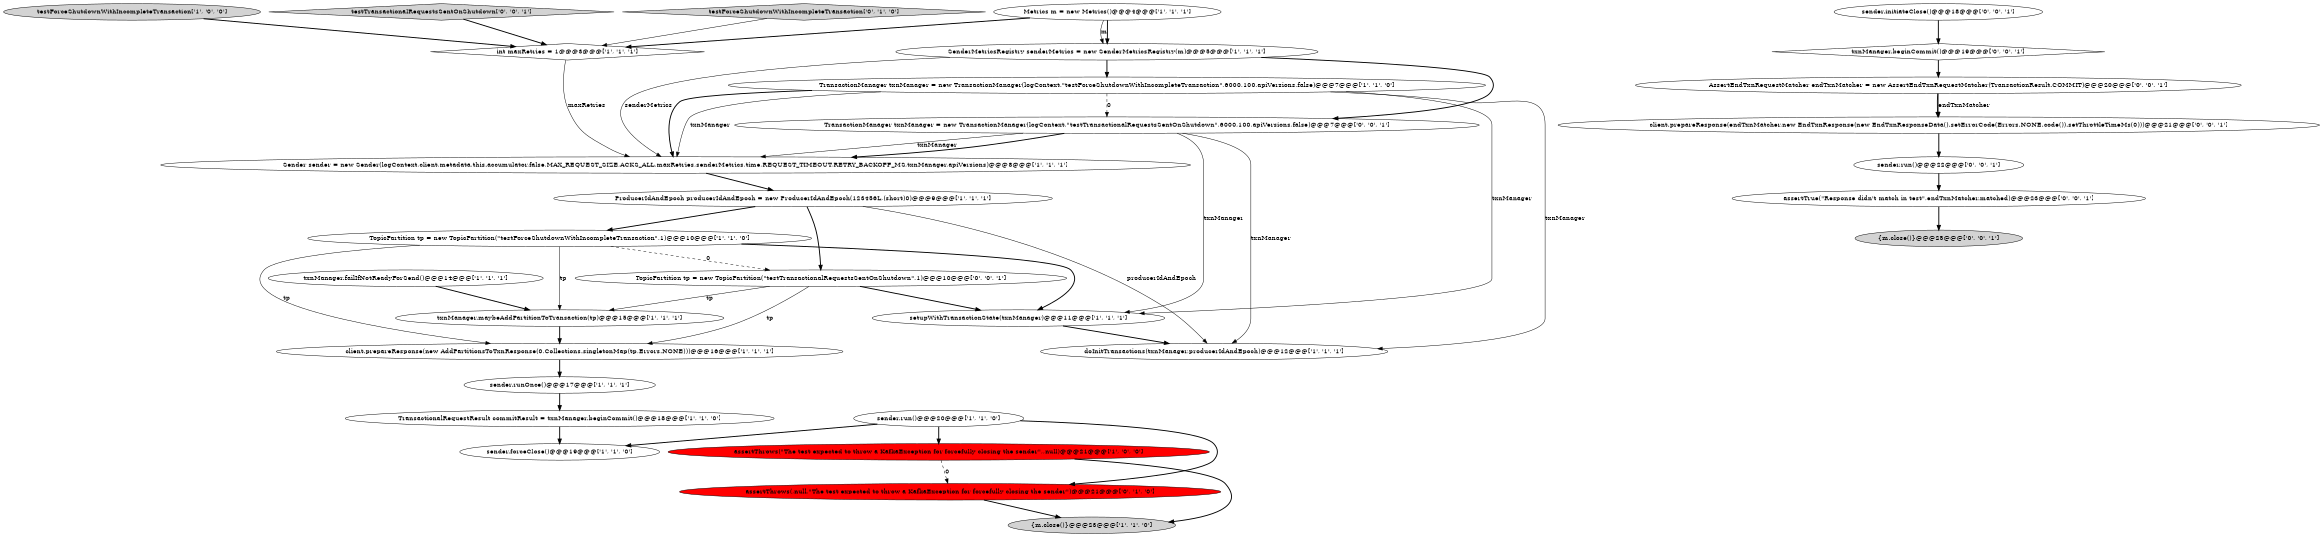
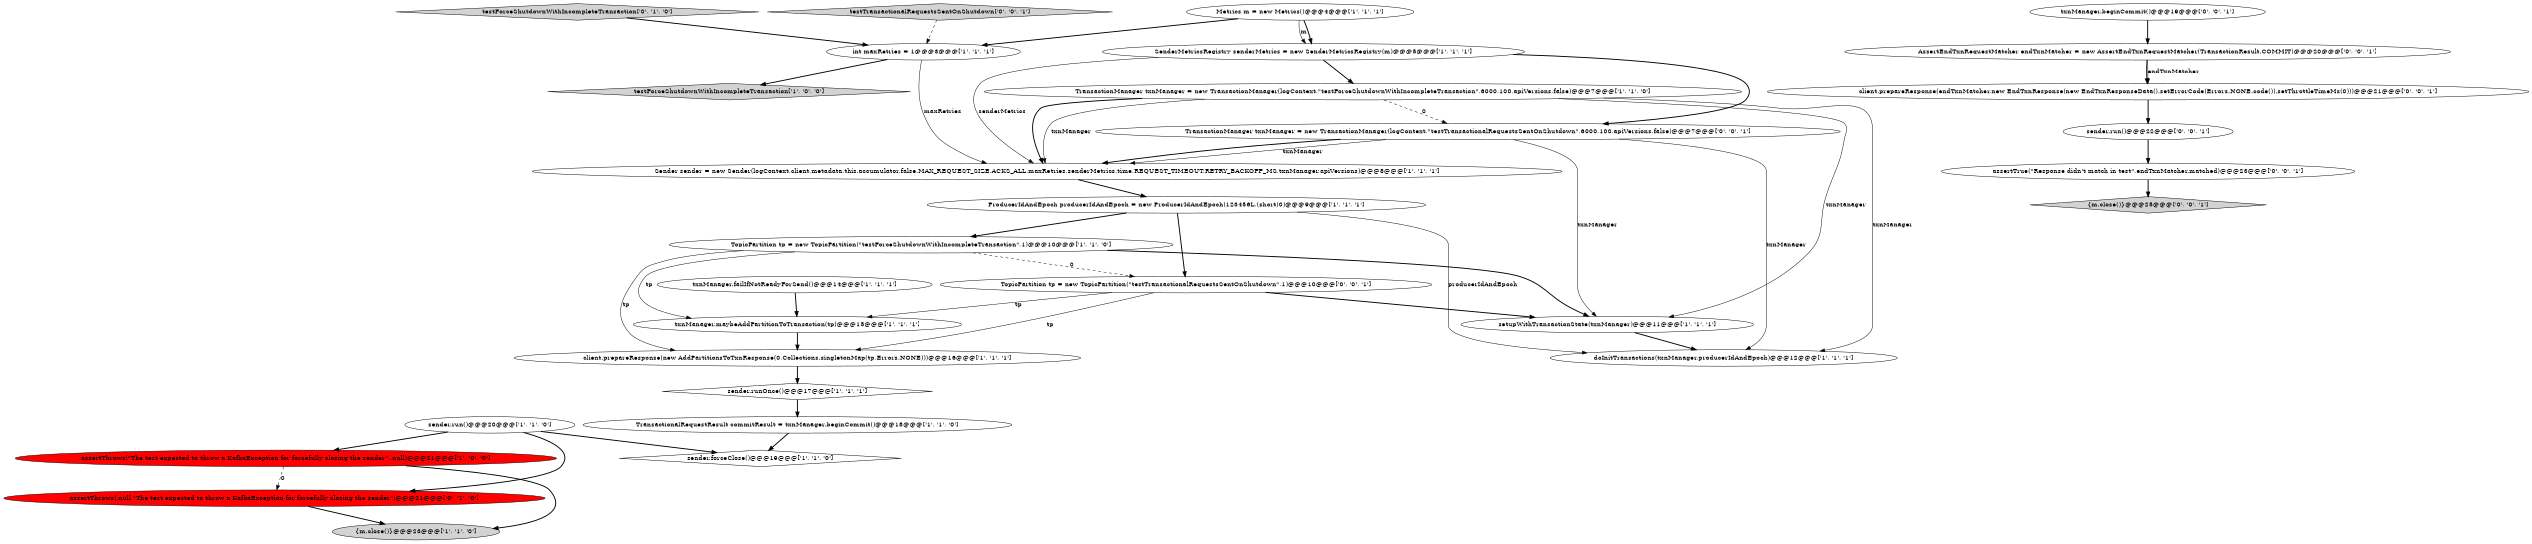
(132, 12) -> (729, 92)
(1938, 12) -> none
(503, 31) -> (933, 30)
(687, 32) -> (745, 31)
(357, 33) -> (826, 72)
(567, 52) -> (923, 52)
(1938, 52) -> (2148, 12)
(1939, 238) -> (2148, 205)
(560, 385) -> (797, 391)
(560, 452) -> (760, 458)
